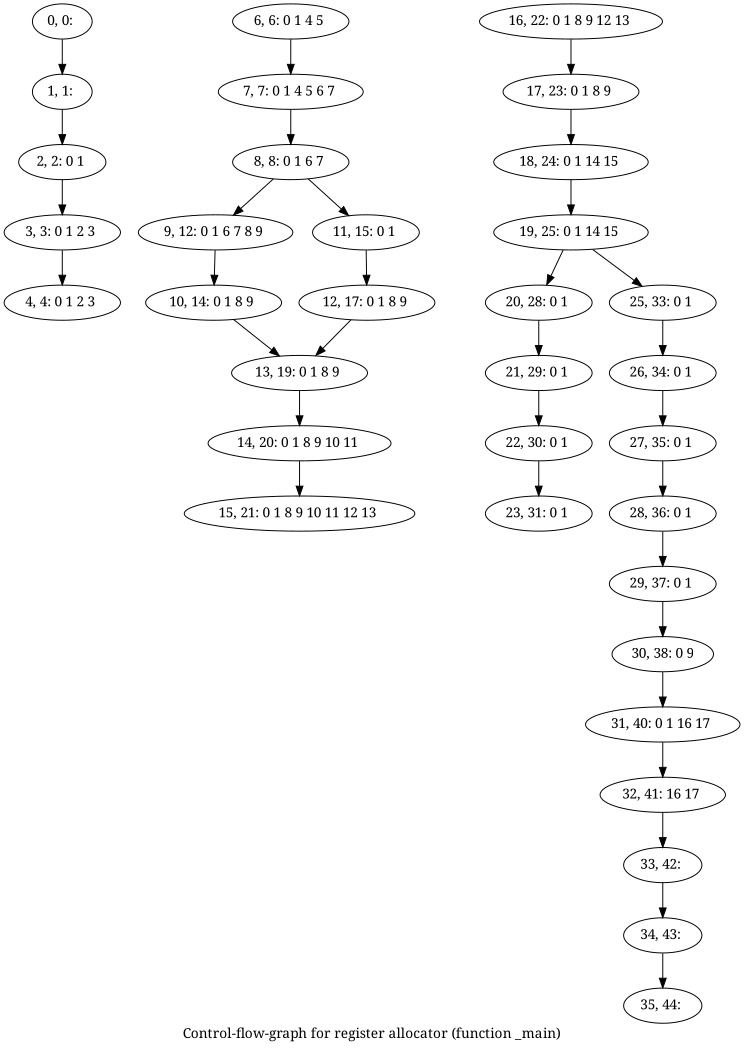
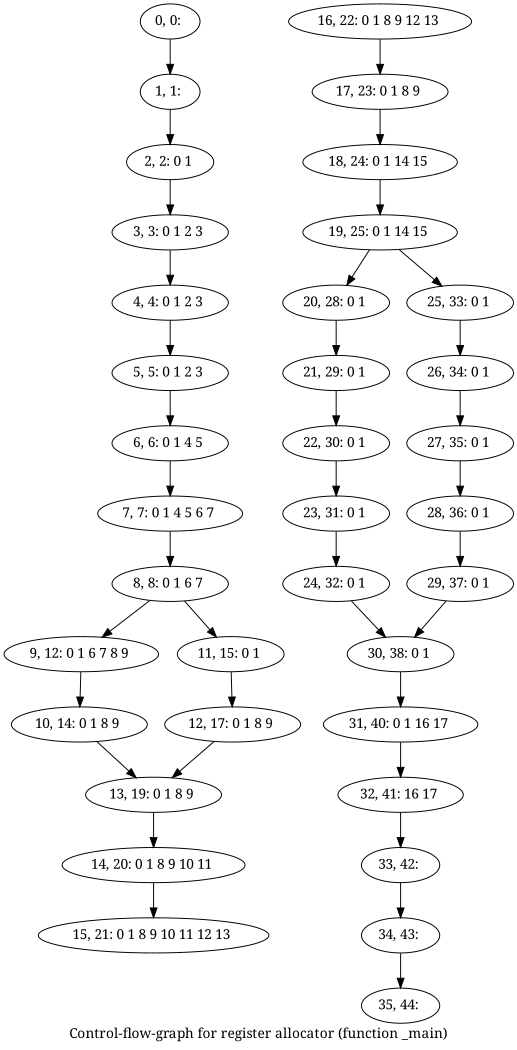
none -> (170, 373)
none -> (336, 584)
(663, 654) -> (401, 654)
